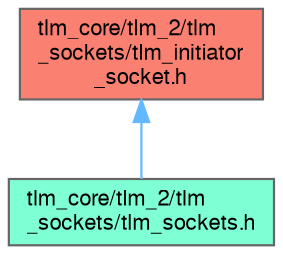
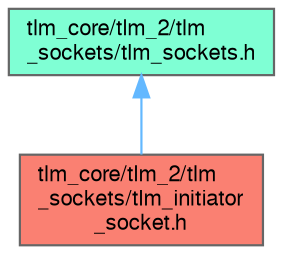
(141, 151) -> (141, 126)
